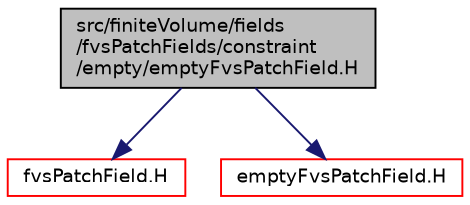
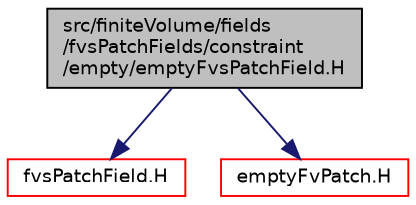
(342, 178) -> (315, 178)
